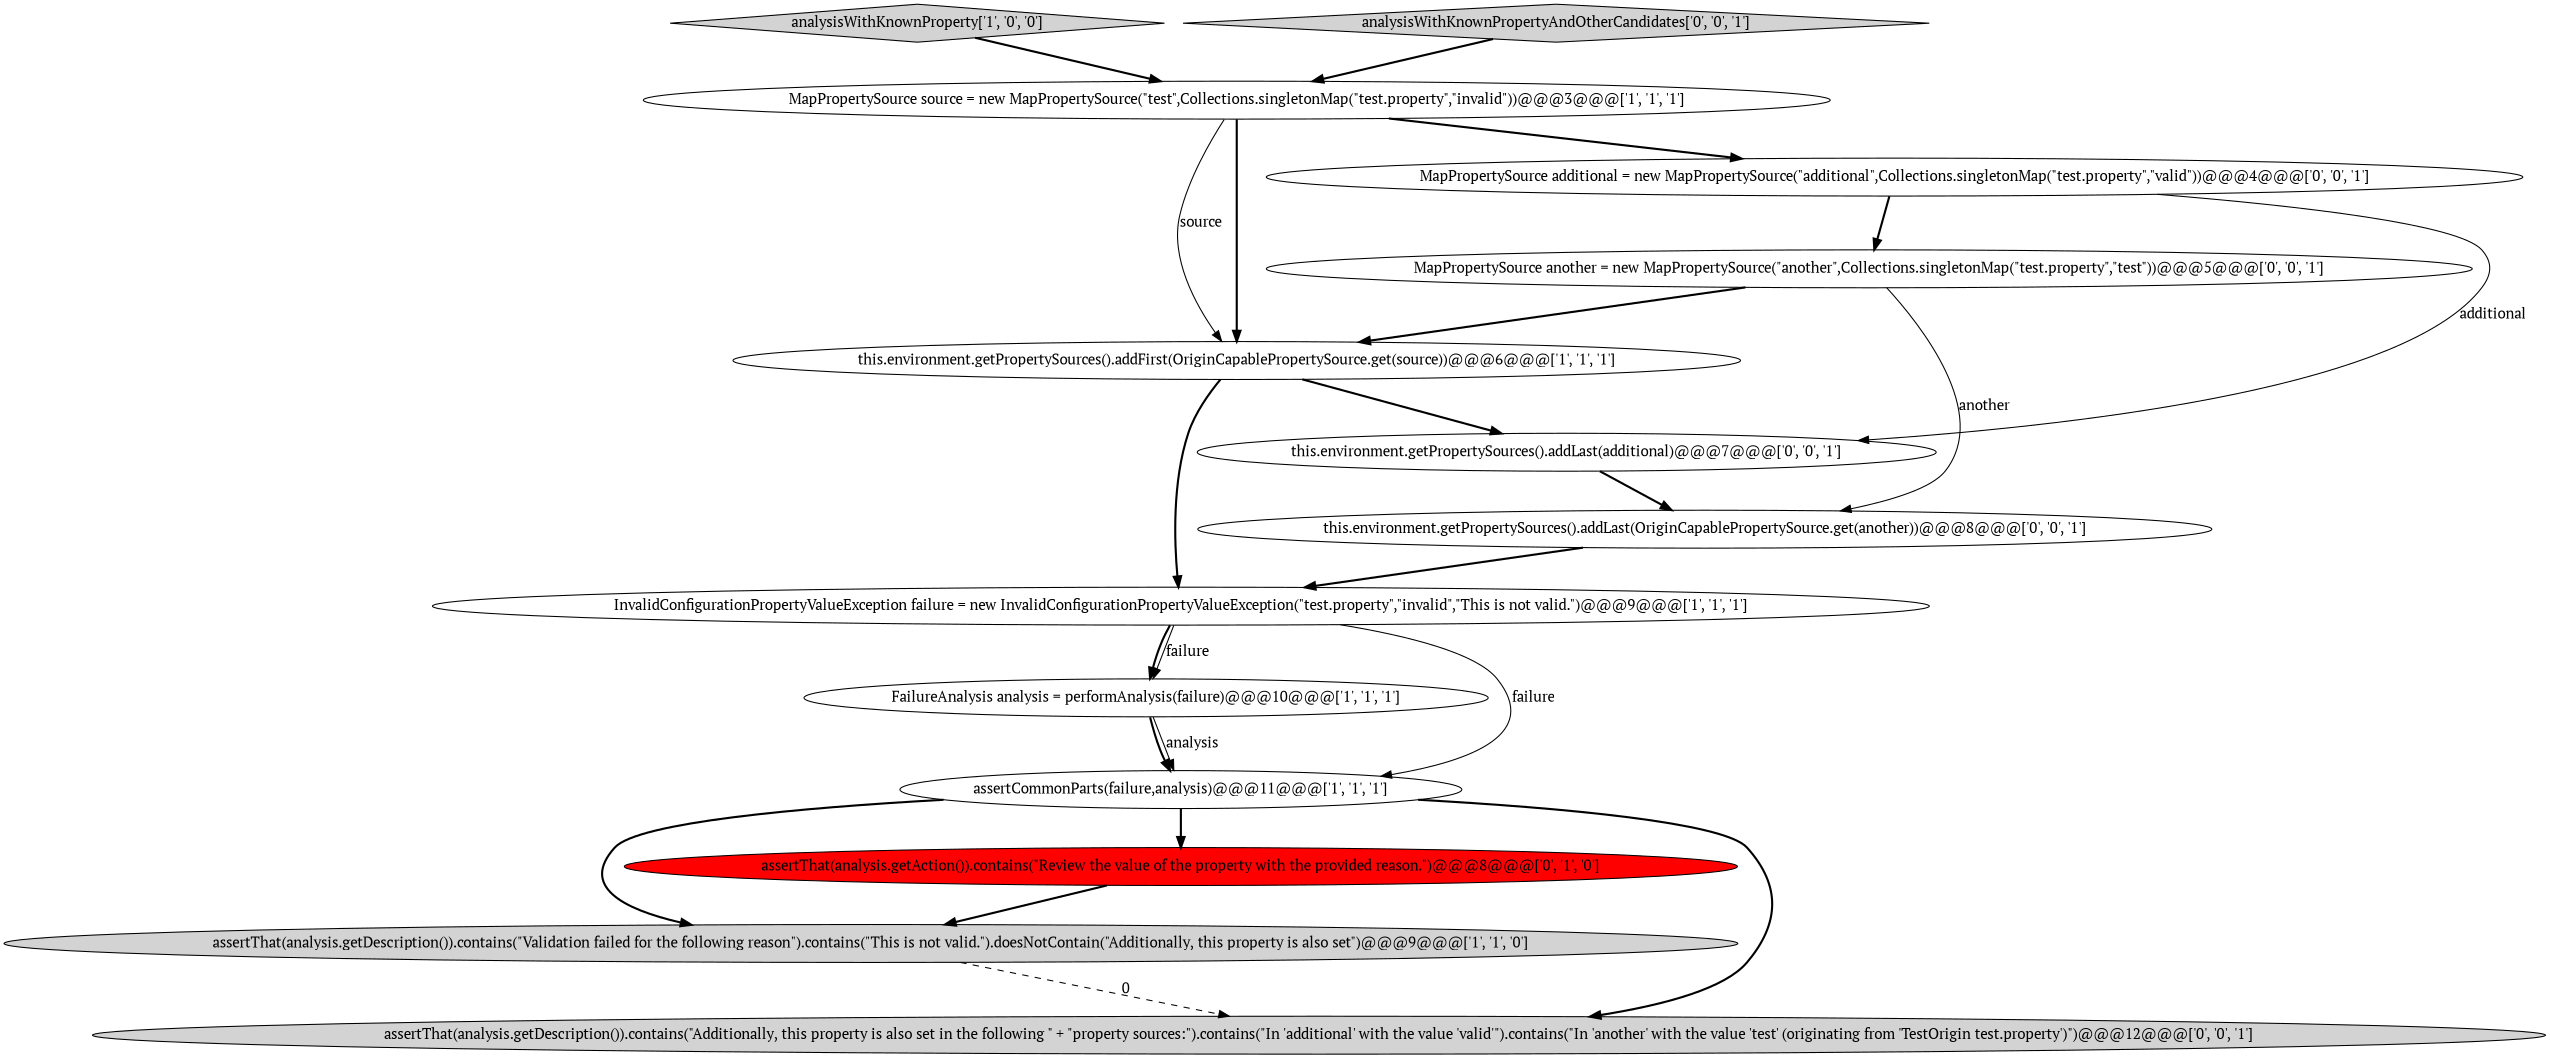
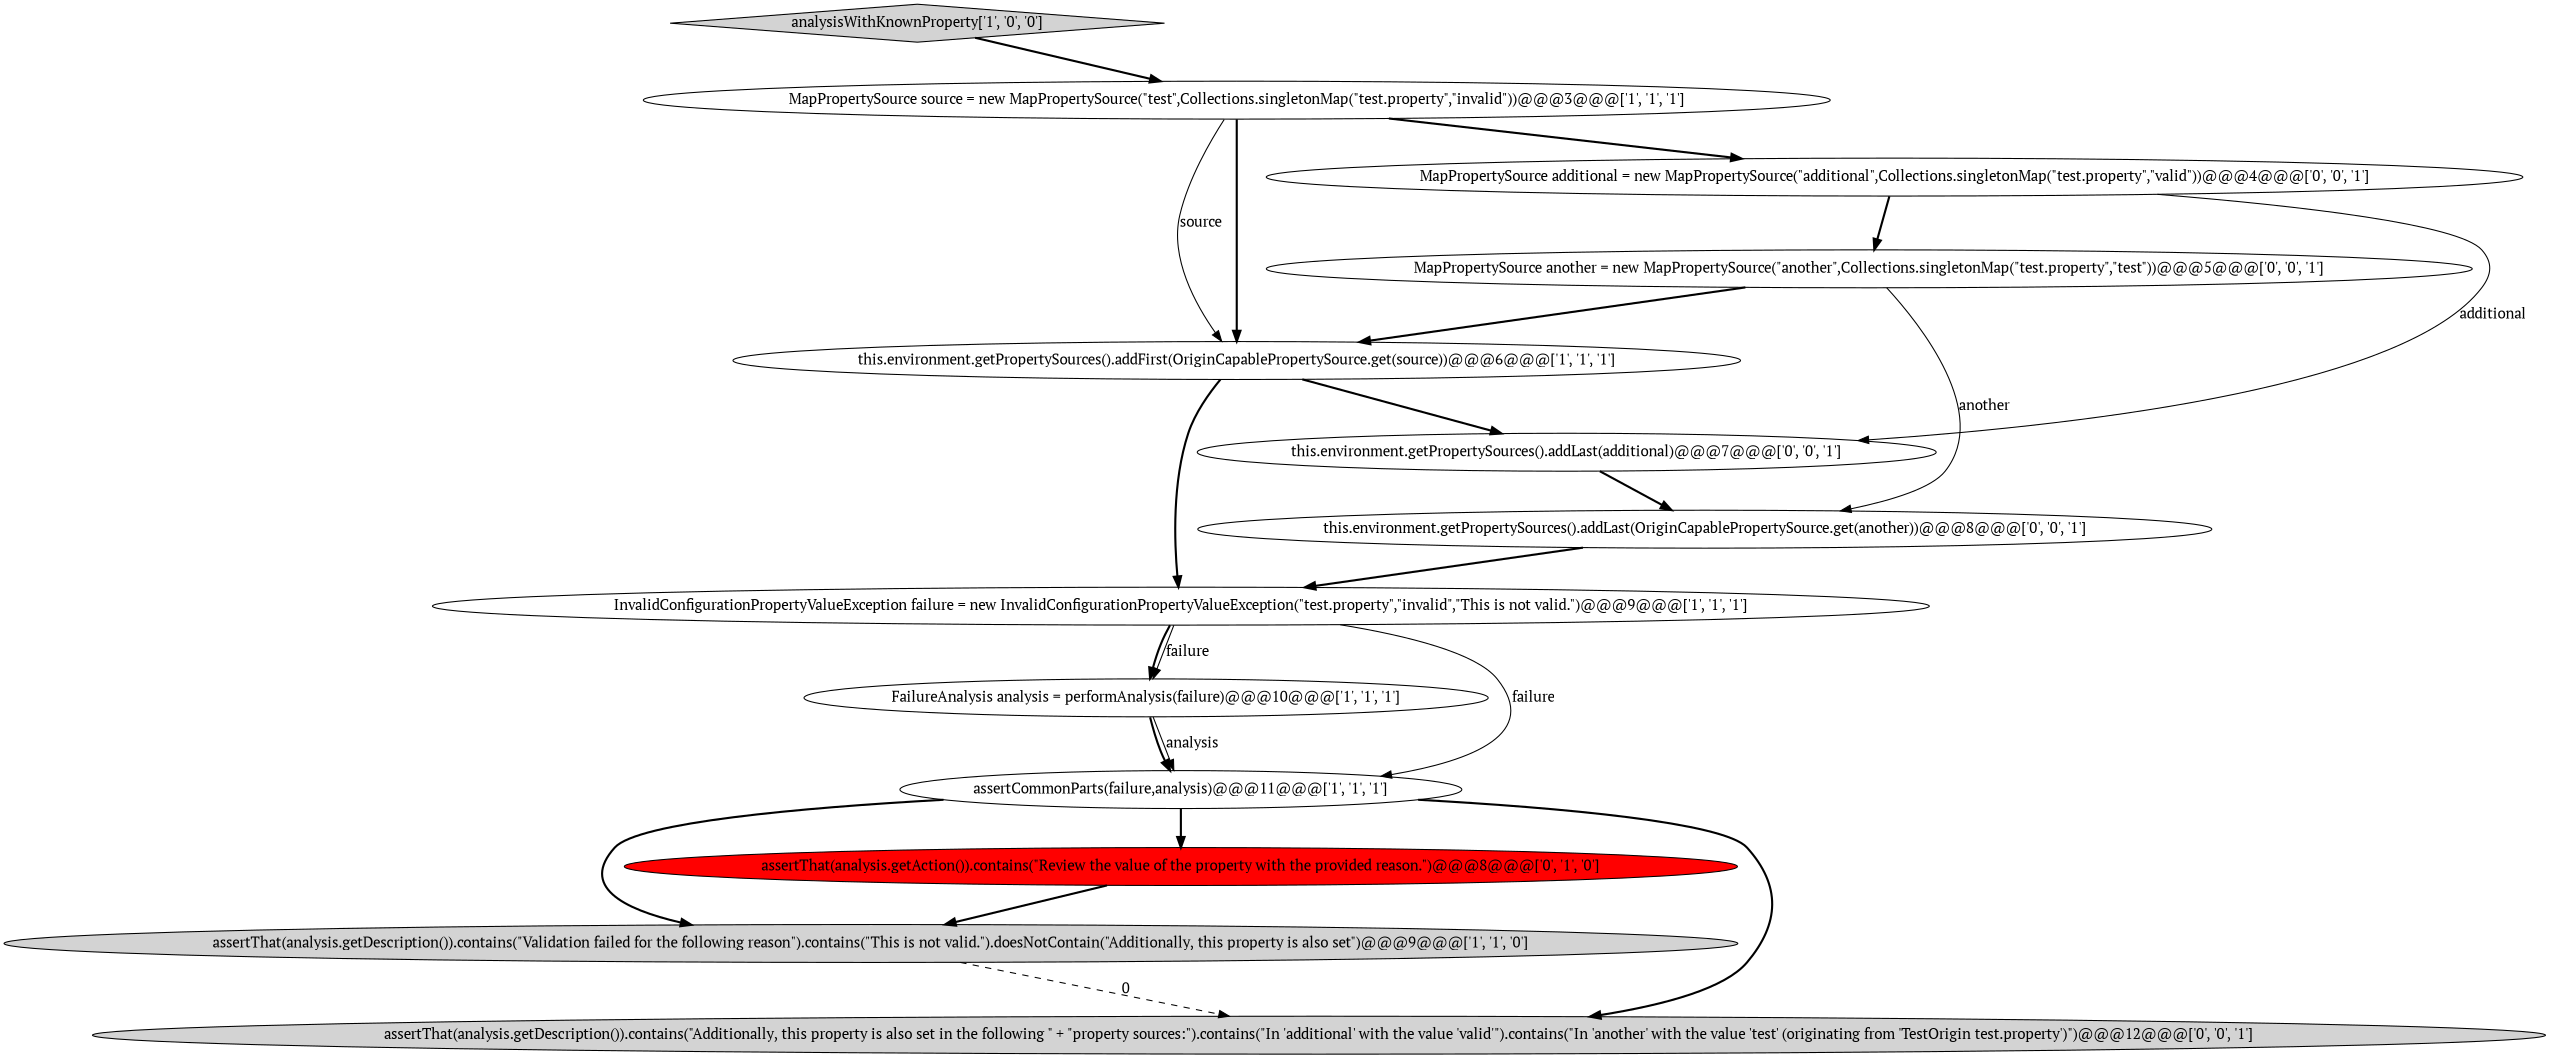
(1556, 23) -> none
